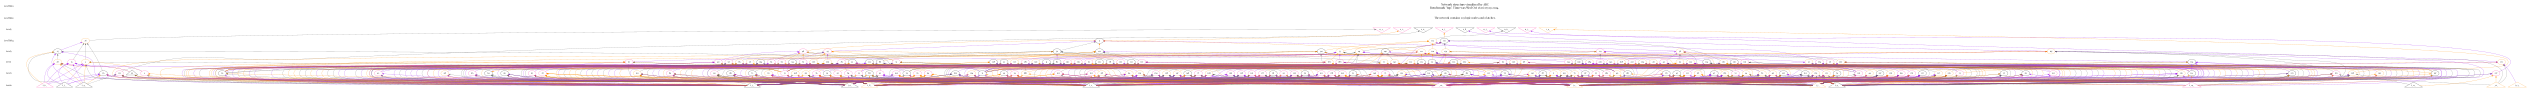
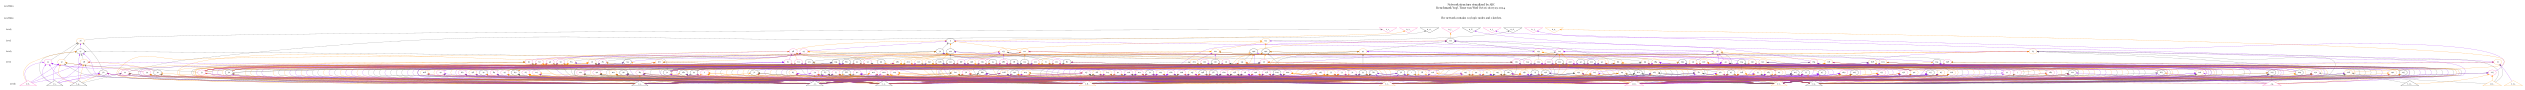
(9, 41) -> (9, 41)
(860, 54) -> (854, 56)
(9, 73) -> none
(132, 73) -> (158, 73)
